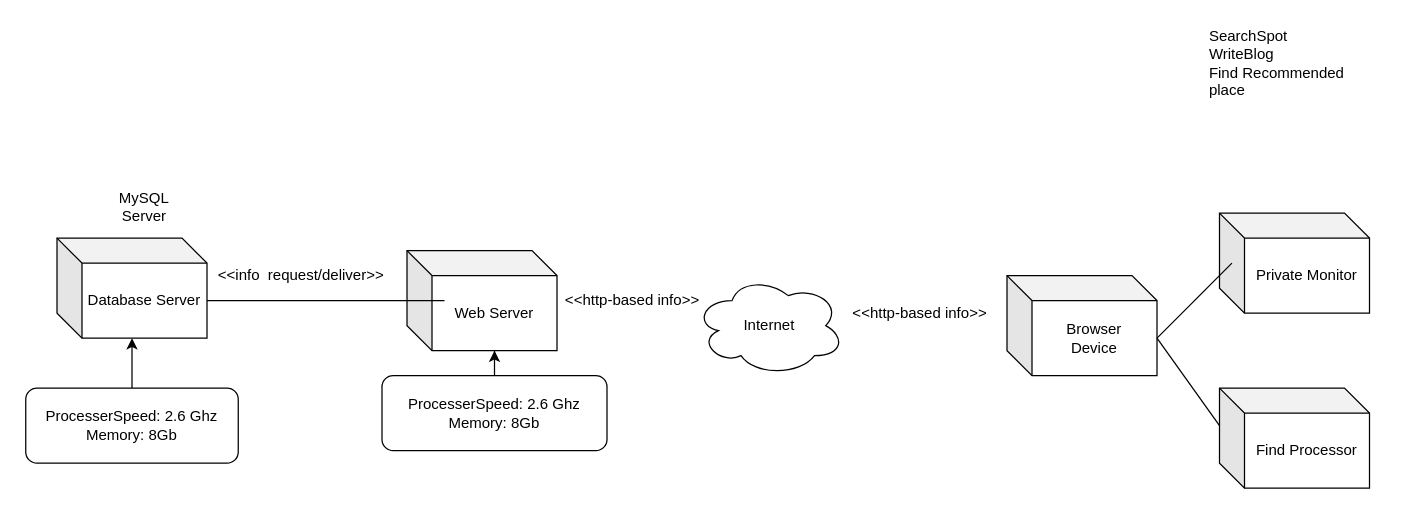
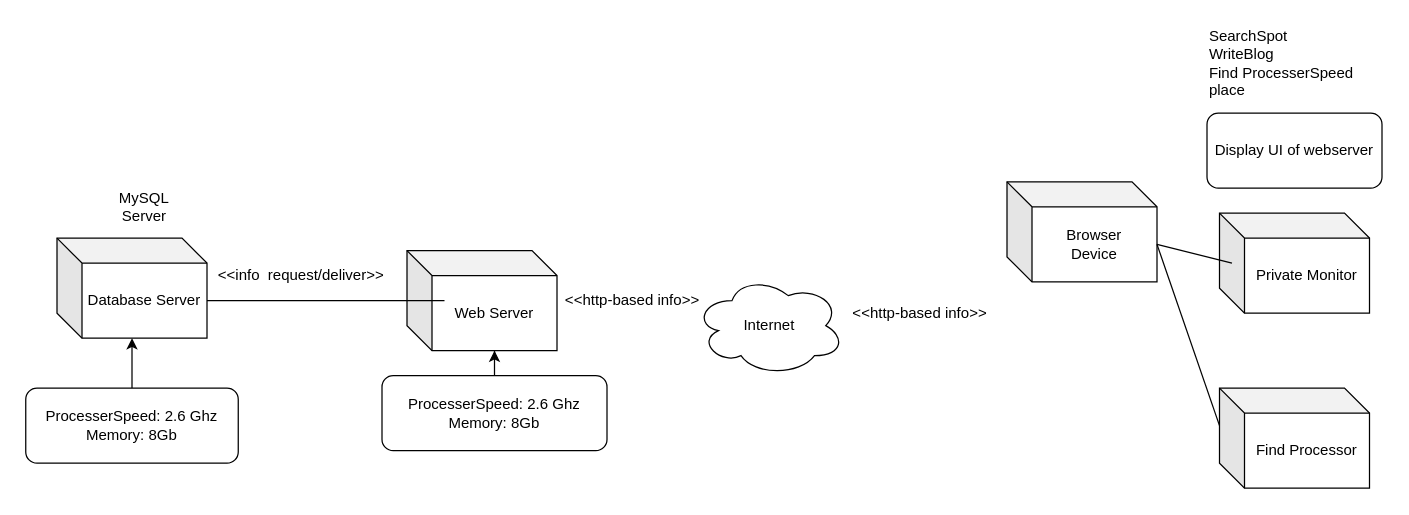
(1294, 63) -> (1296, 63)
none -> (1294, 151)
(1082, 326) -> (1082, 232)
